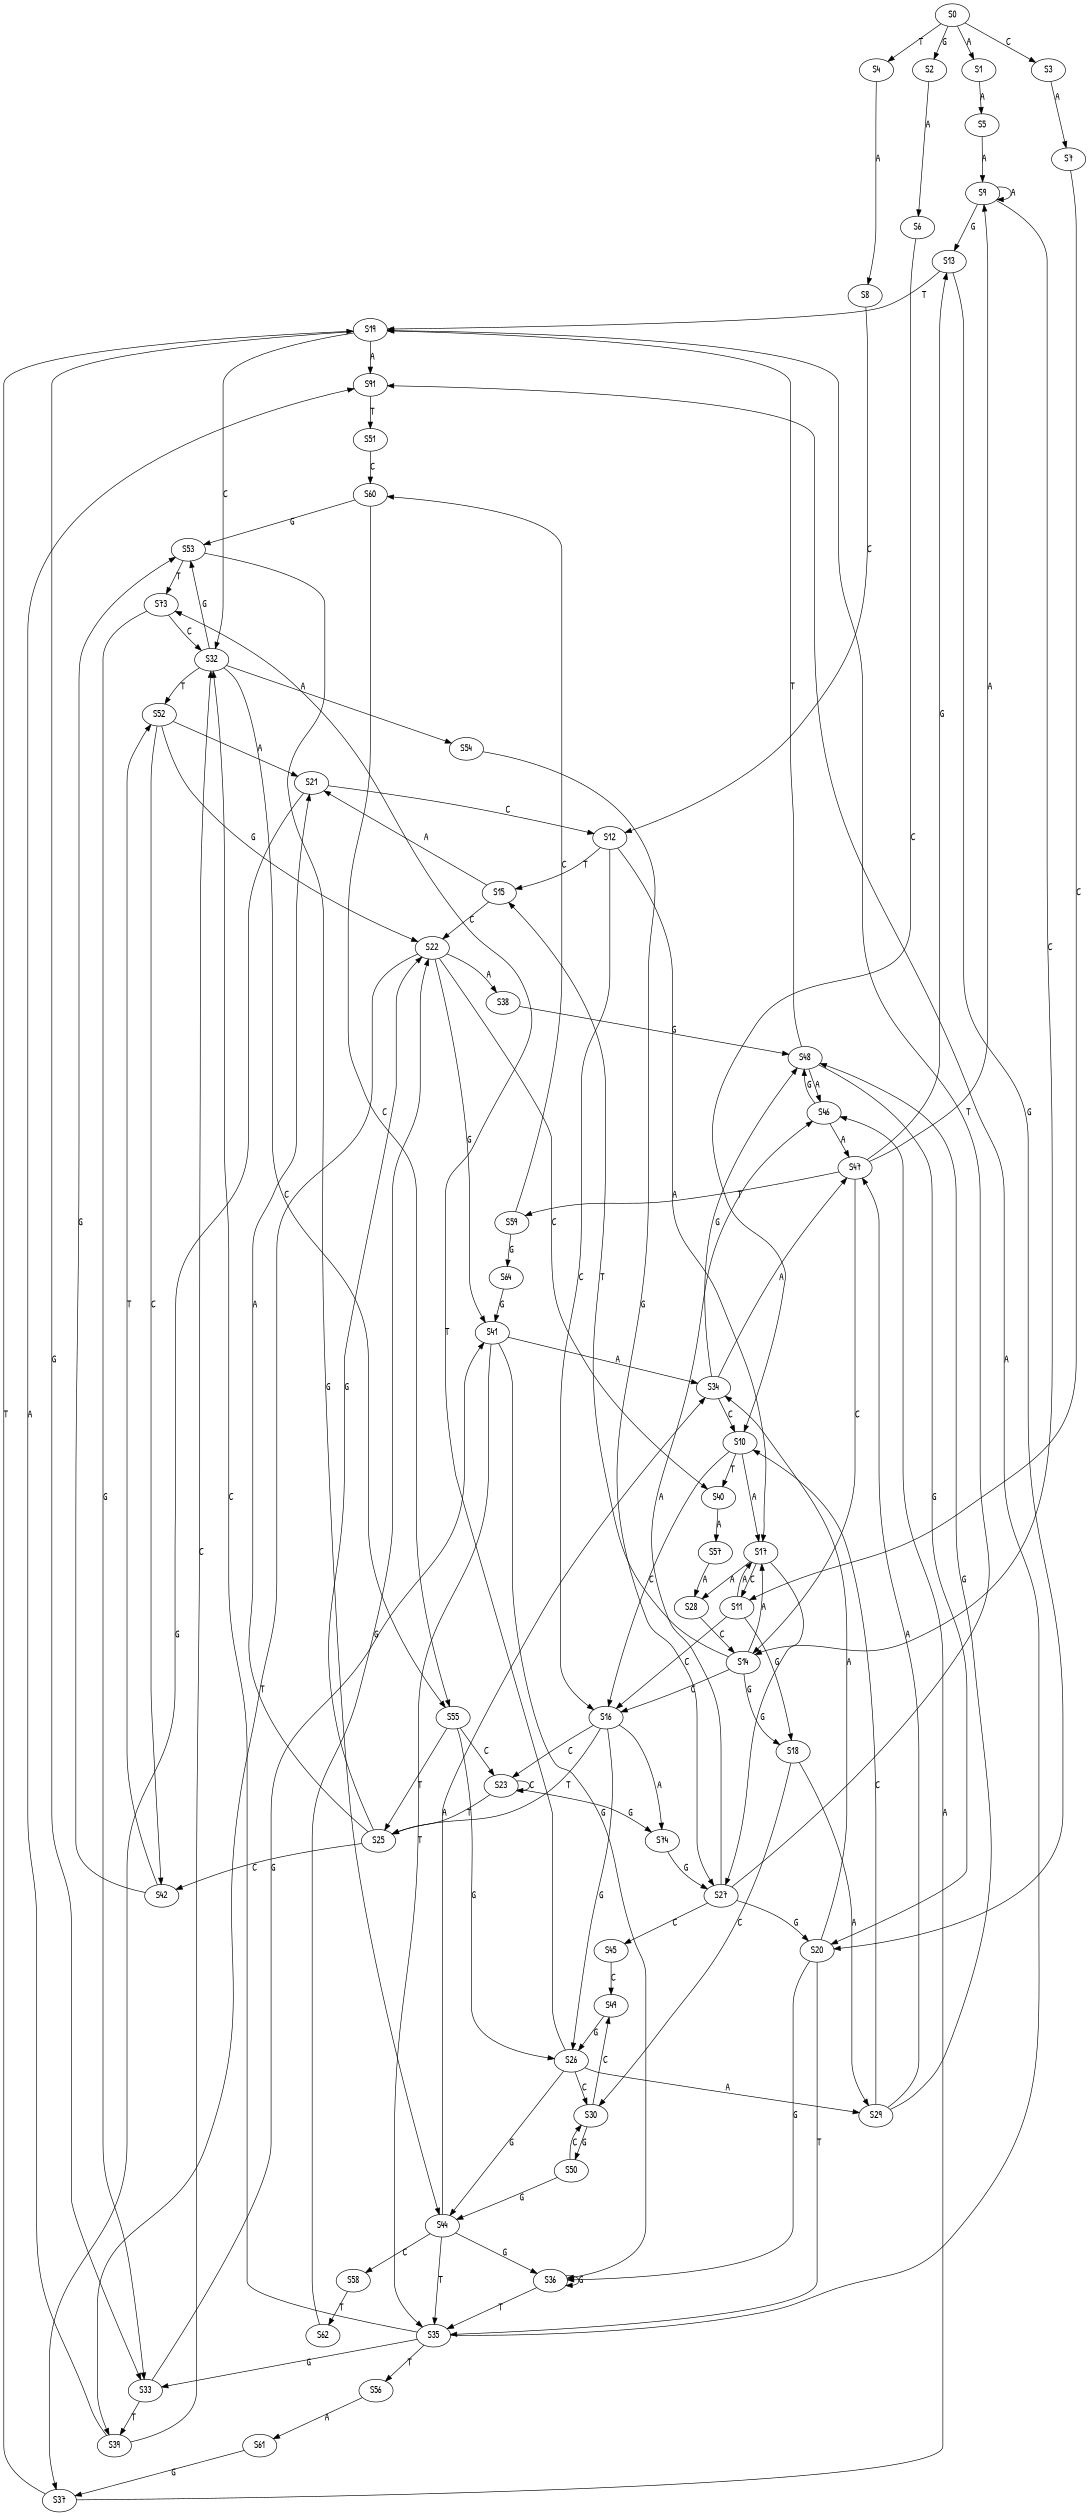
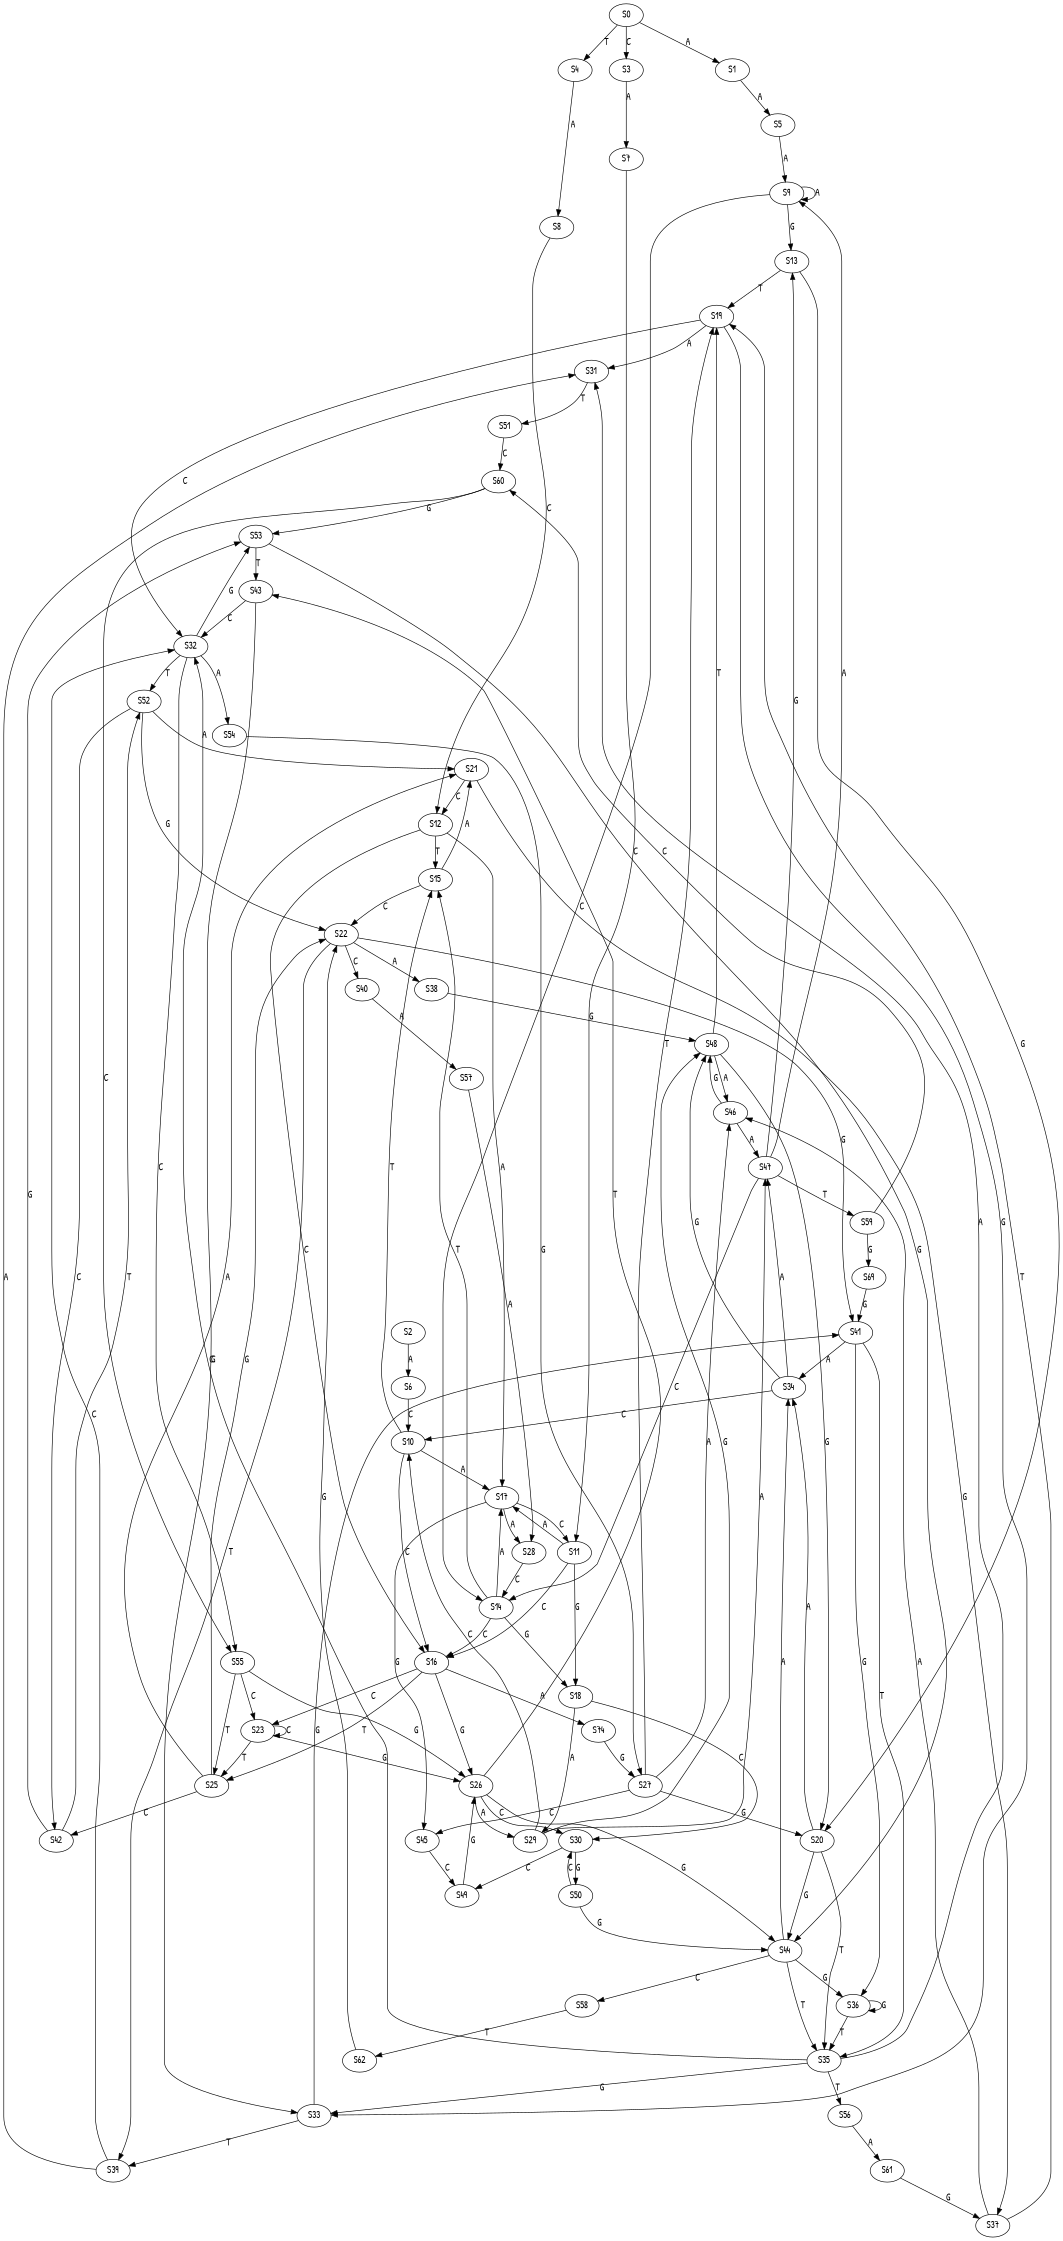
(942, 40) -> none
(370, 385) -> (592, 372)
(161, 605) -> (256, 592)
(506, 1278) -> (869, 1278)
(730, 1467) -> (389, 1165)
(759, 1711) -> (395, 1641)
(584, 1802) -> (364, 1758)
(793, 2209) -> (802, 1893)
